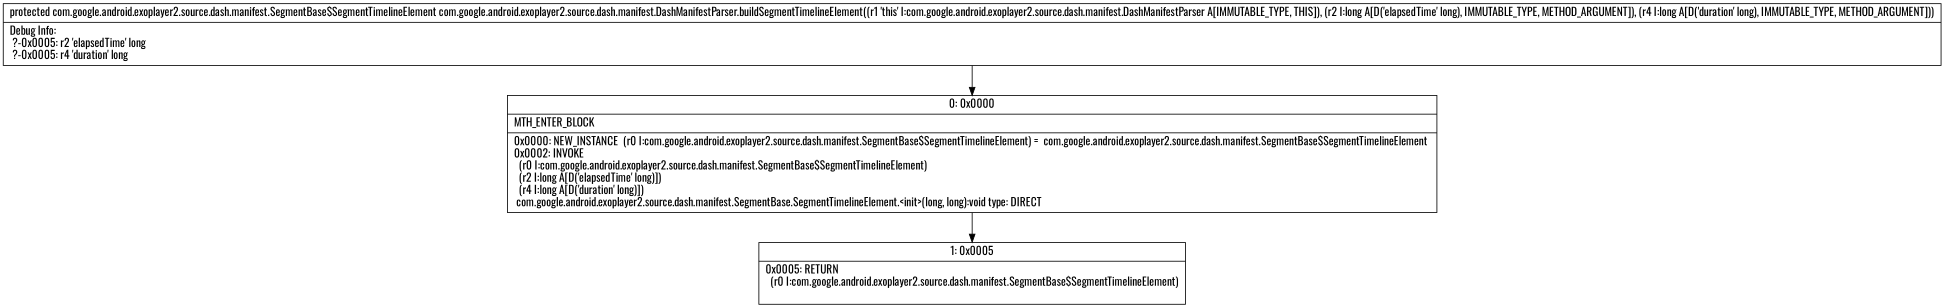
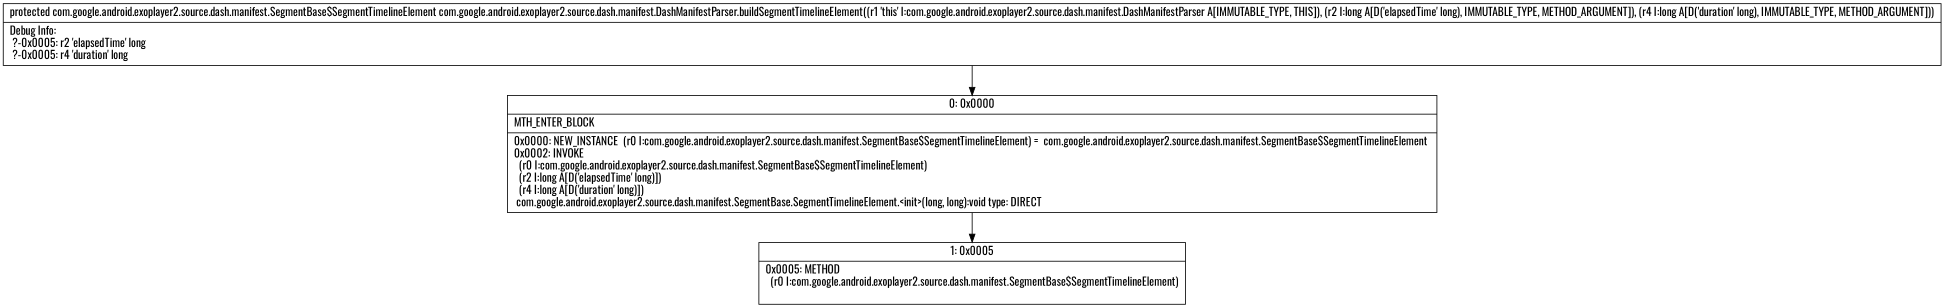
(805, 270) -> (805, 270)
